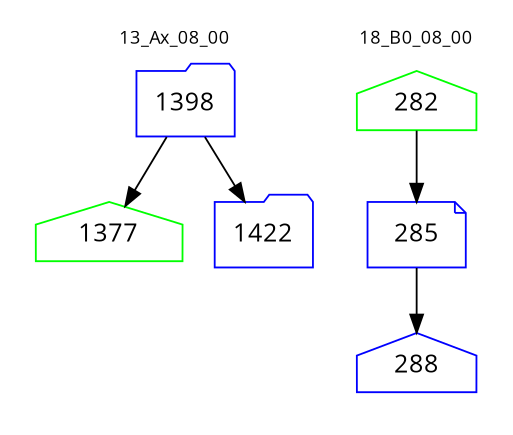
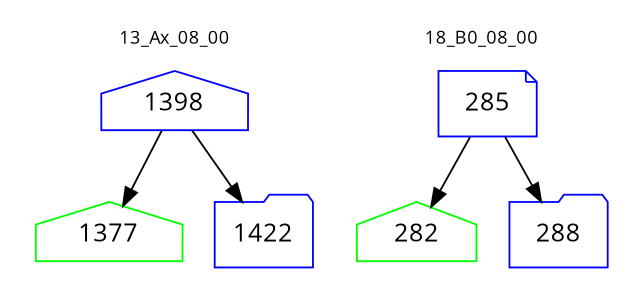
(186, 104) -> (175, 104)
(417, 157) -> (455, 164)
(417, 366) -> (559, 235)
